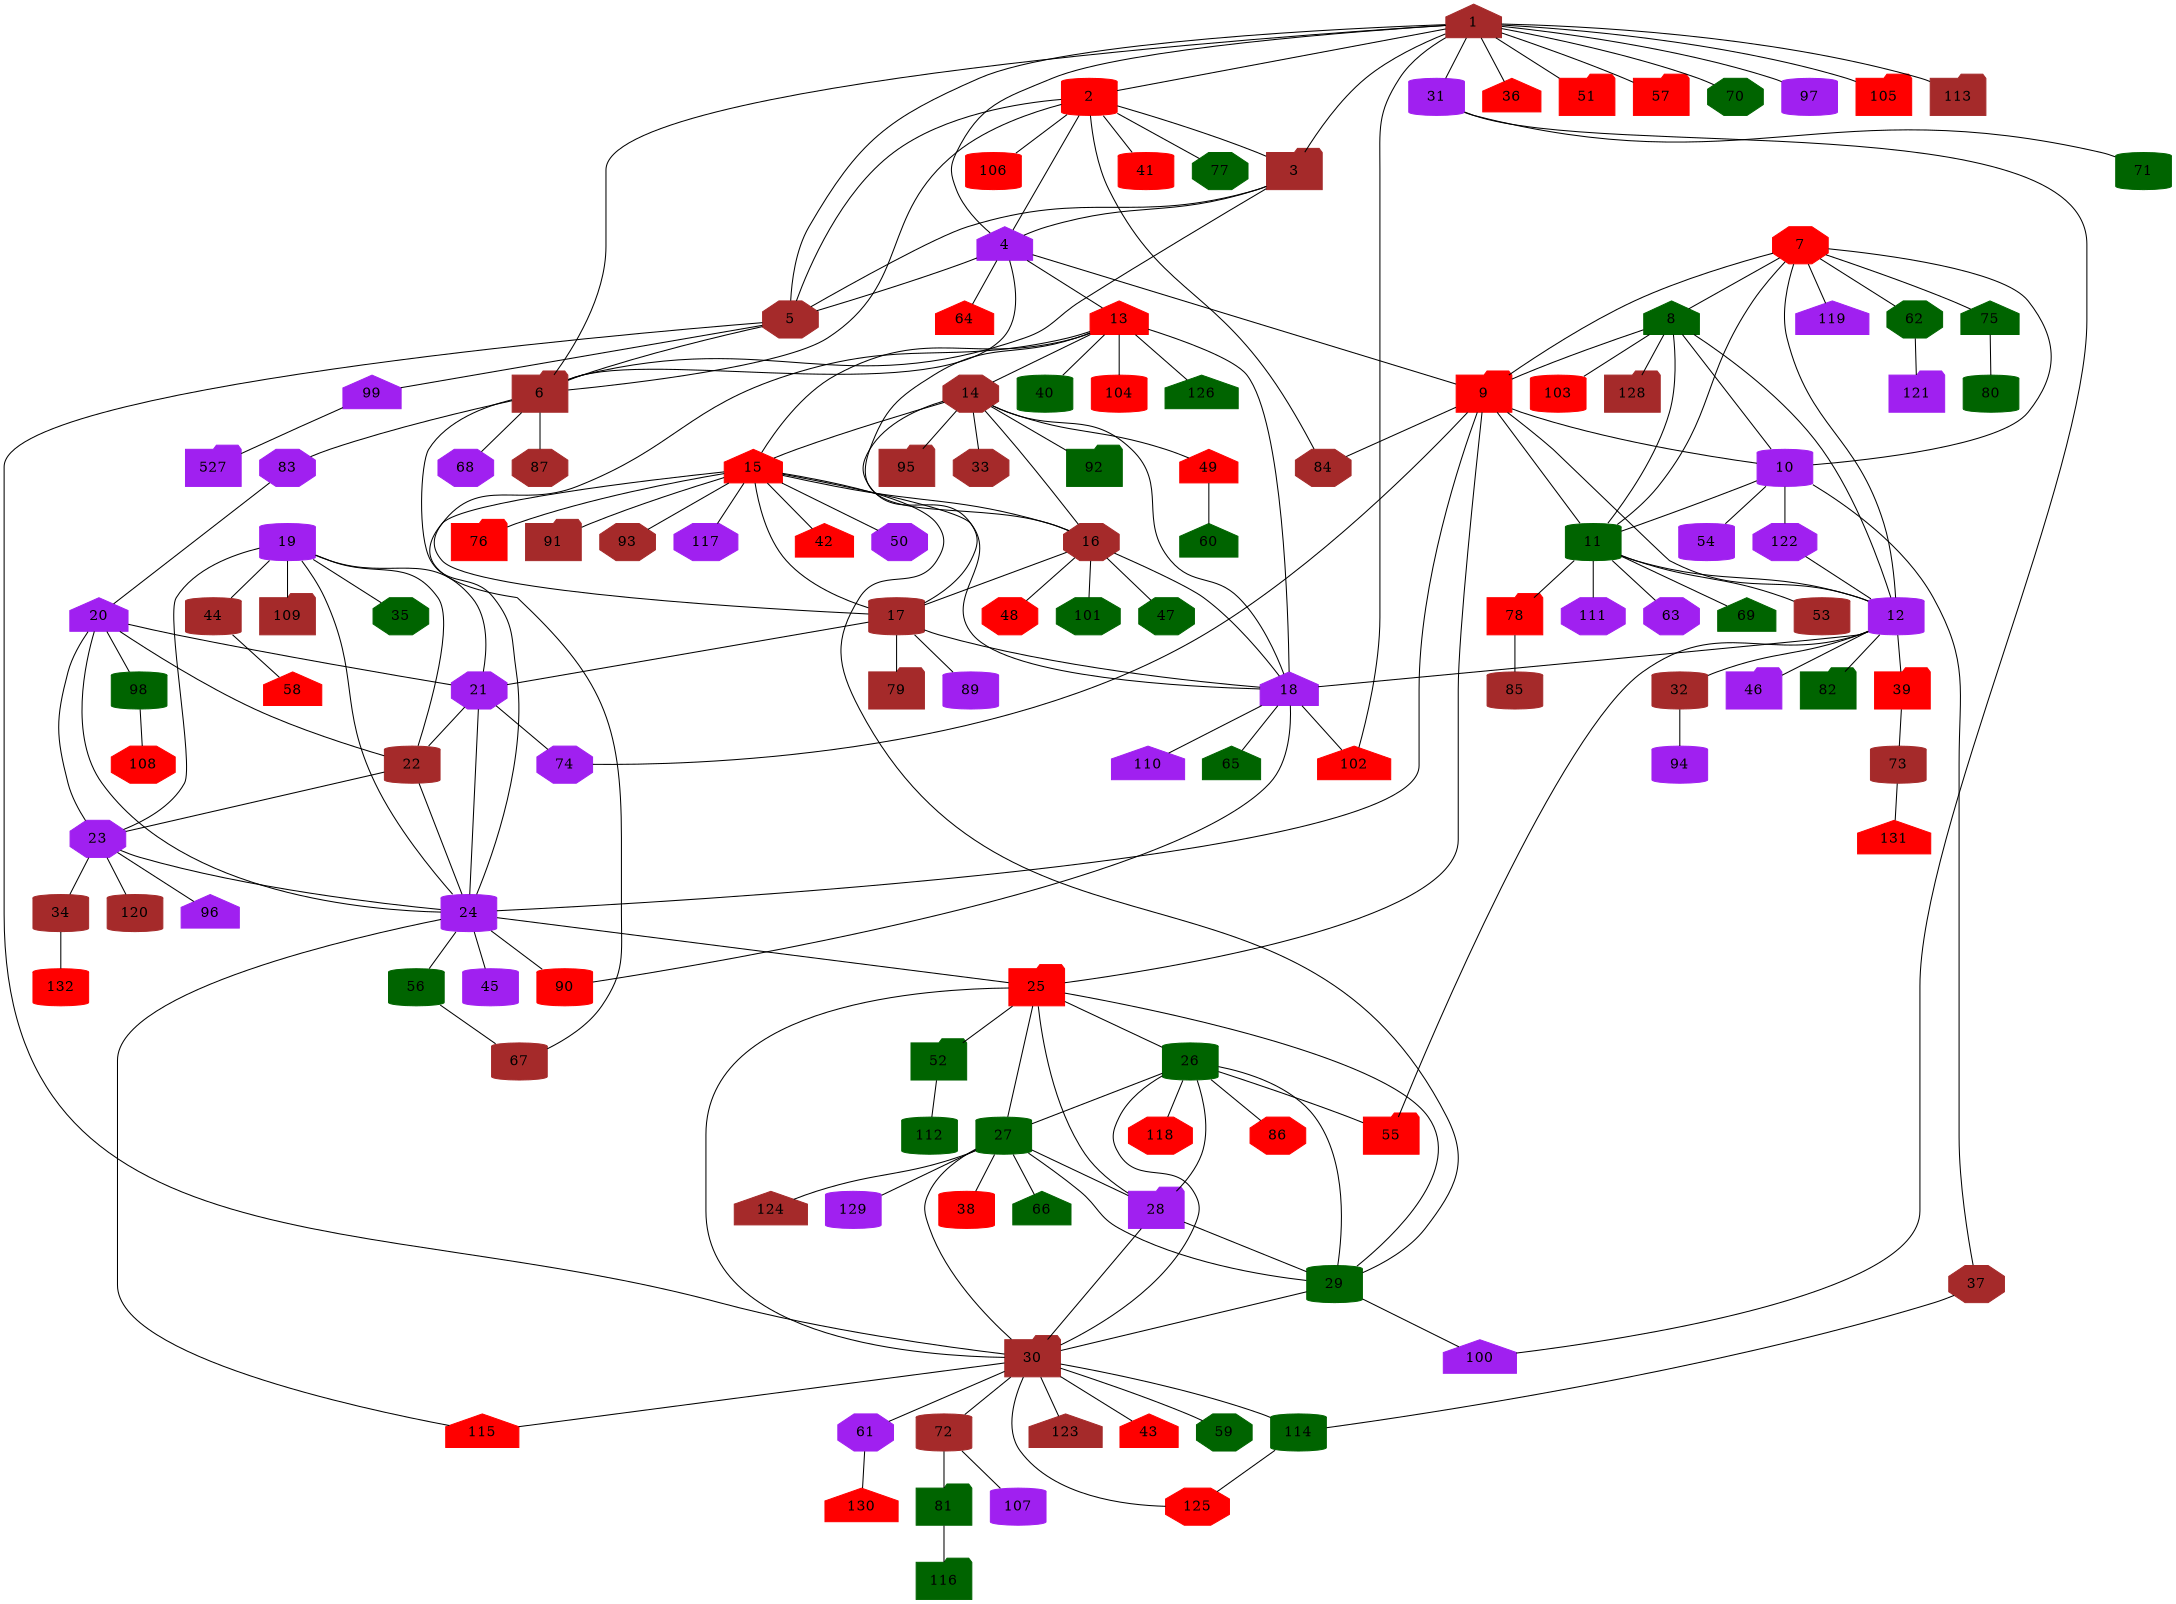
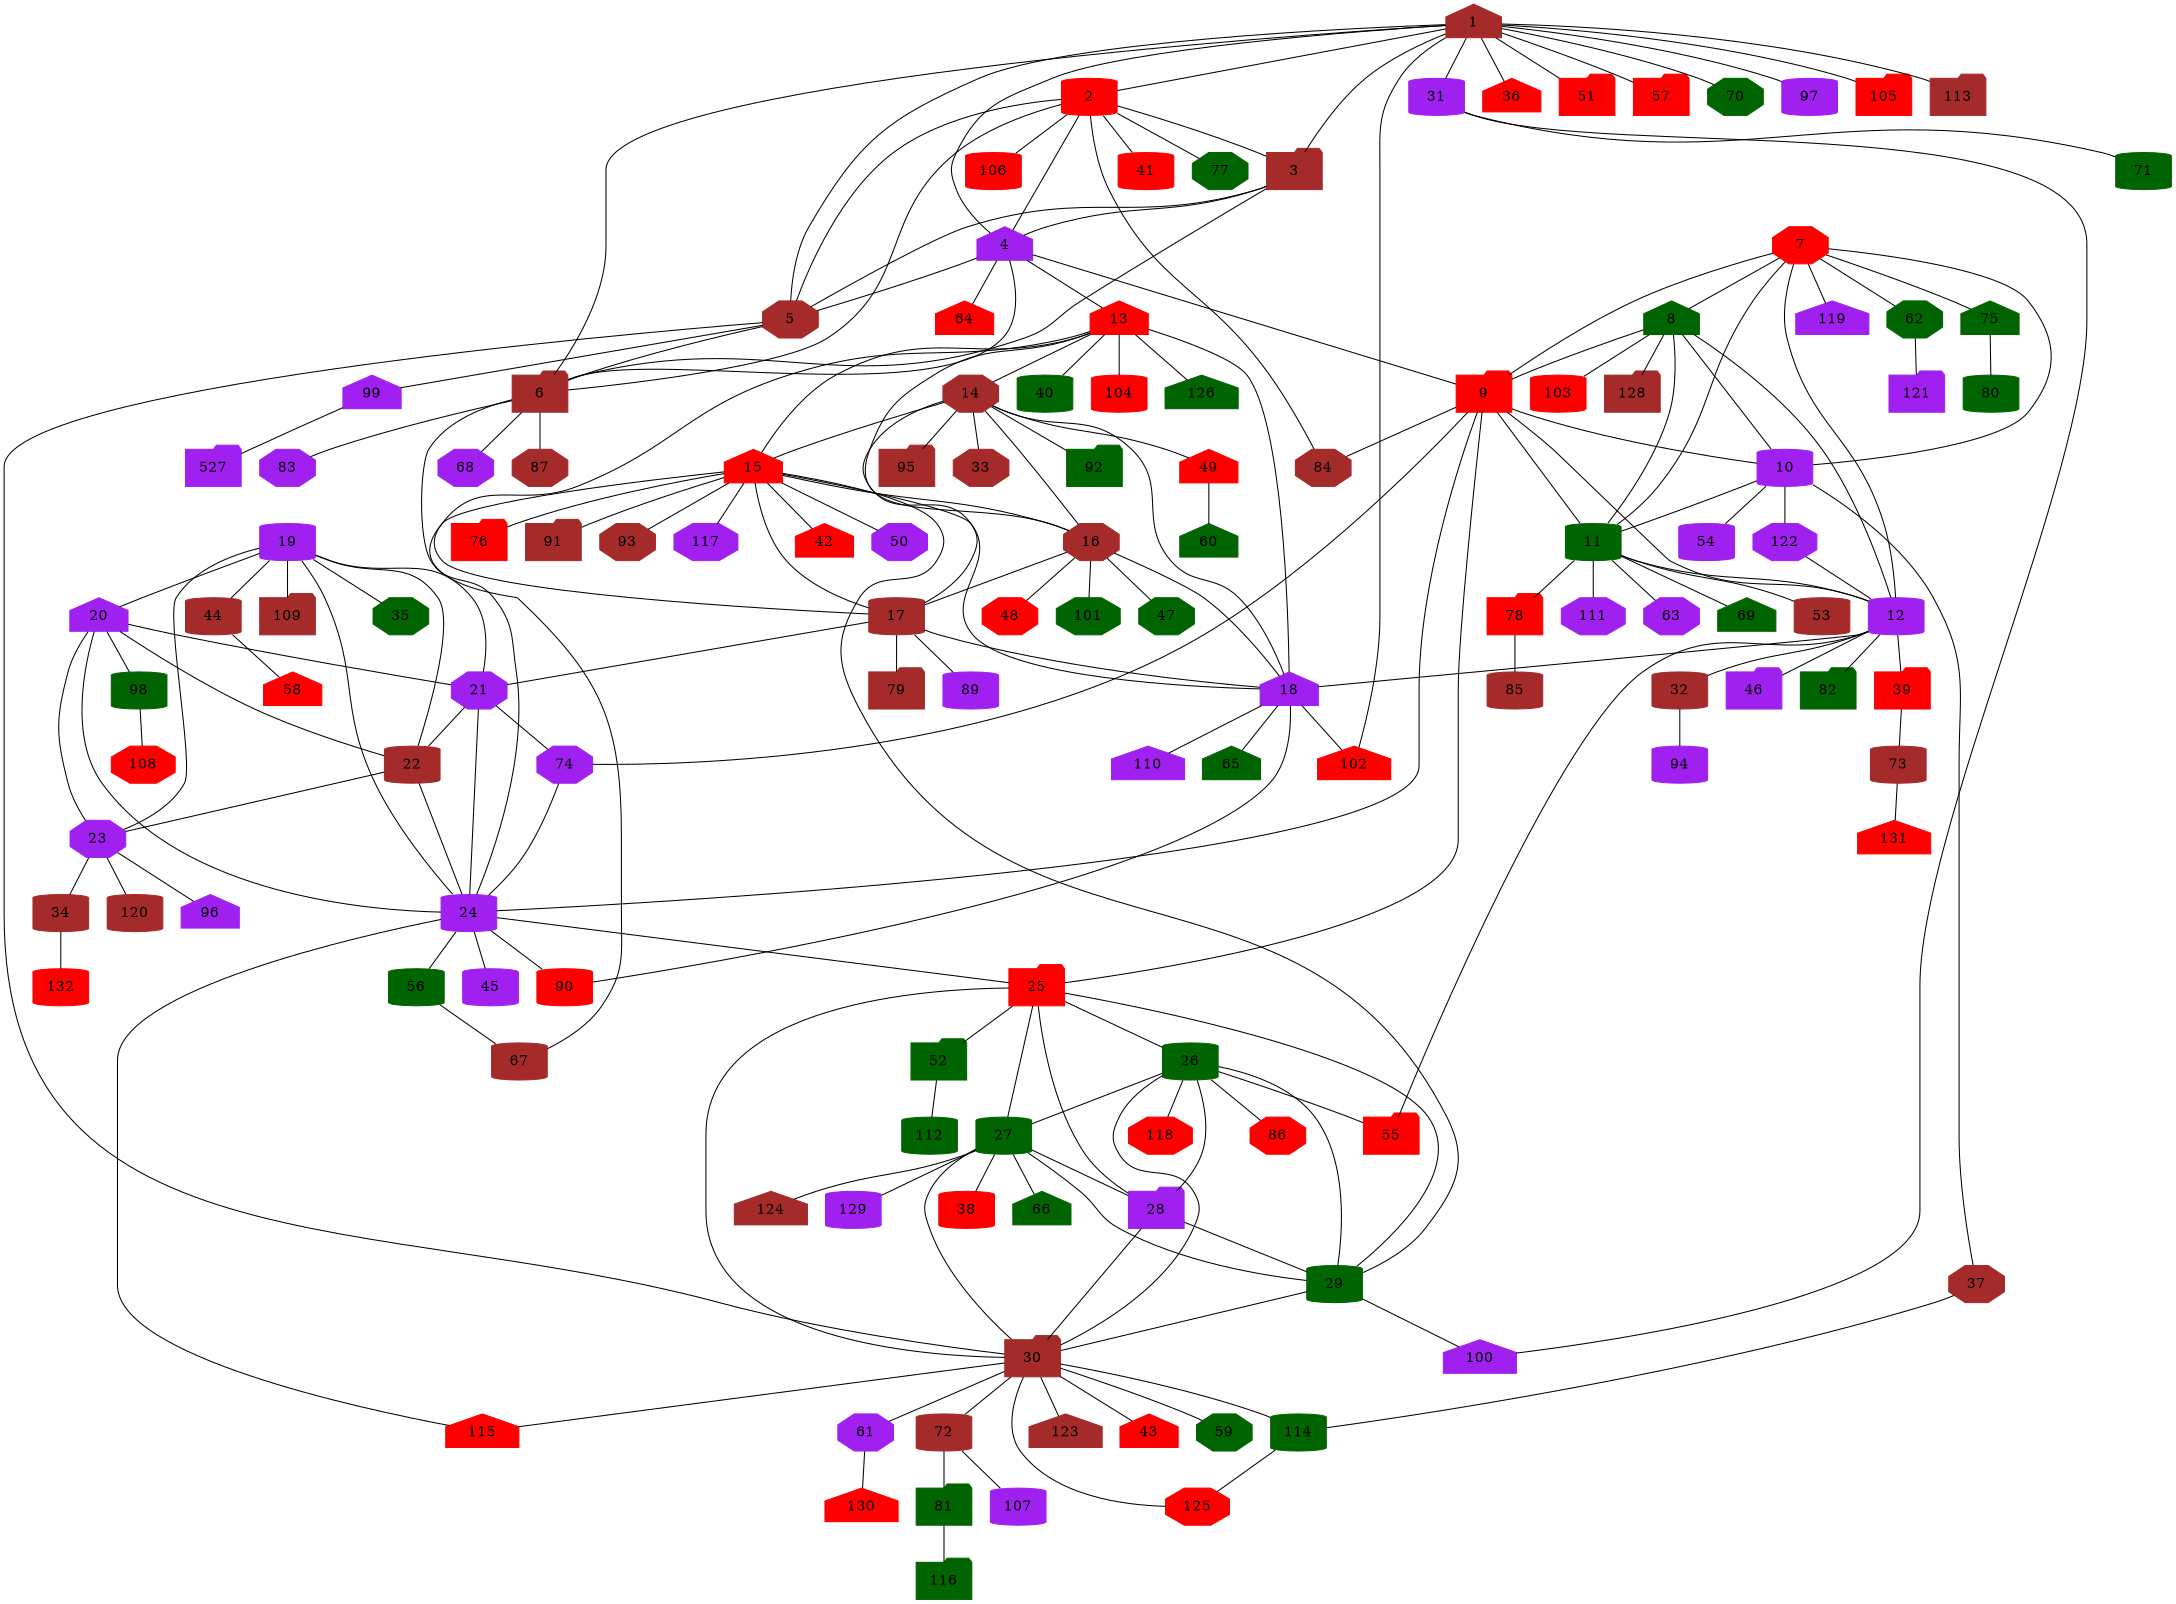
(192, 543) -> (179, 584)
(215, 876) -> (531, 844)
